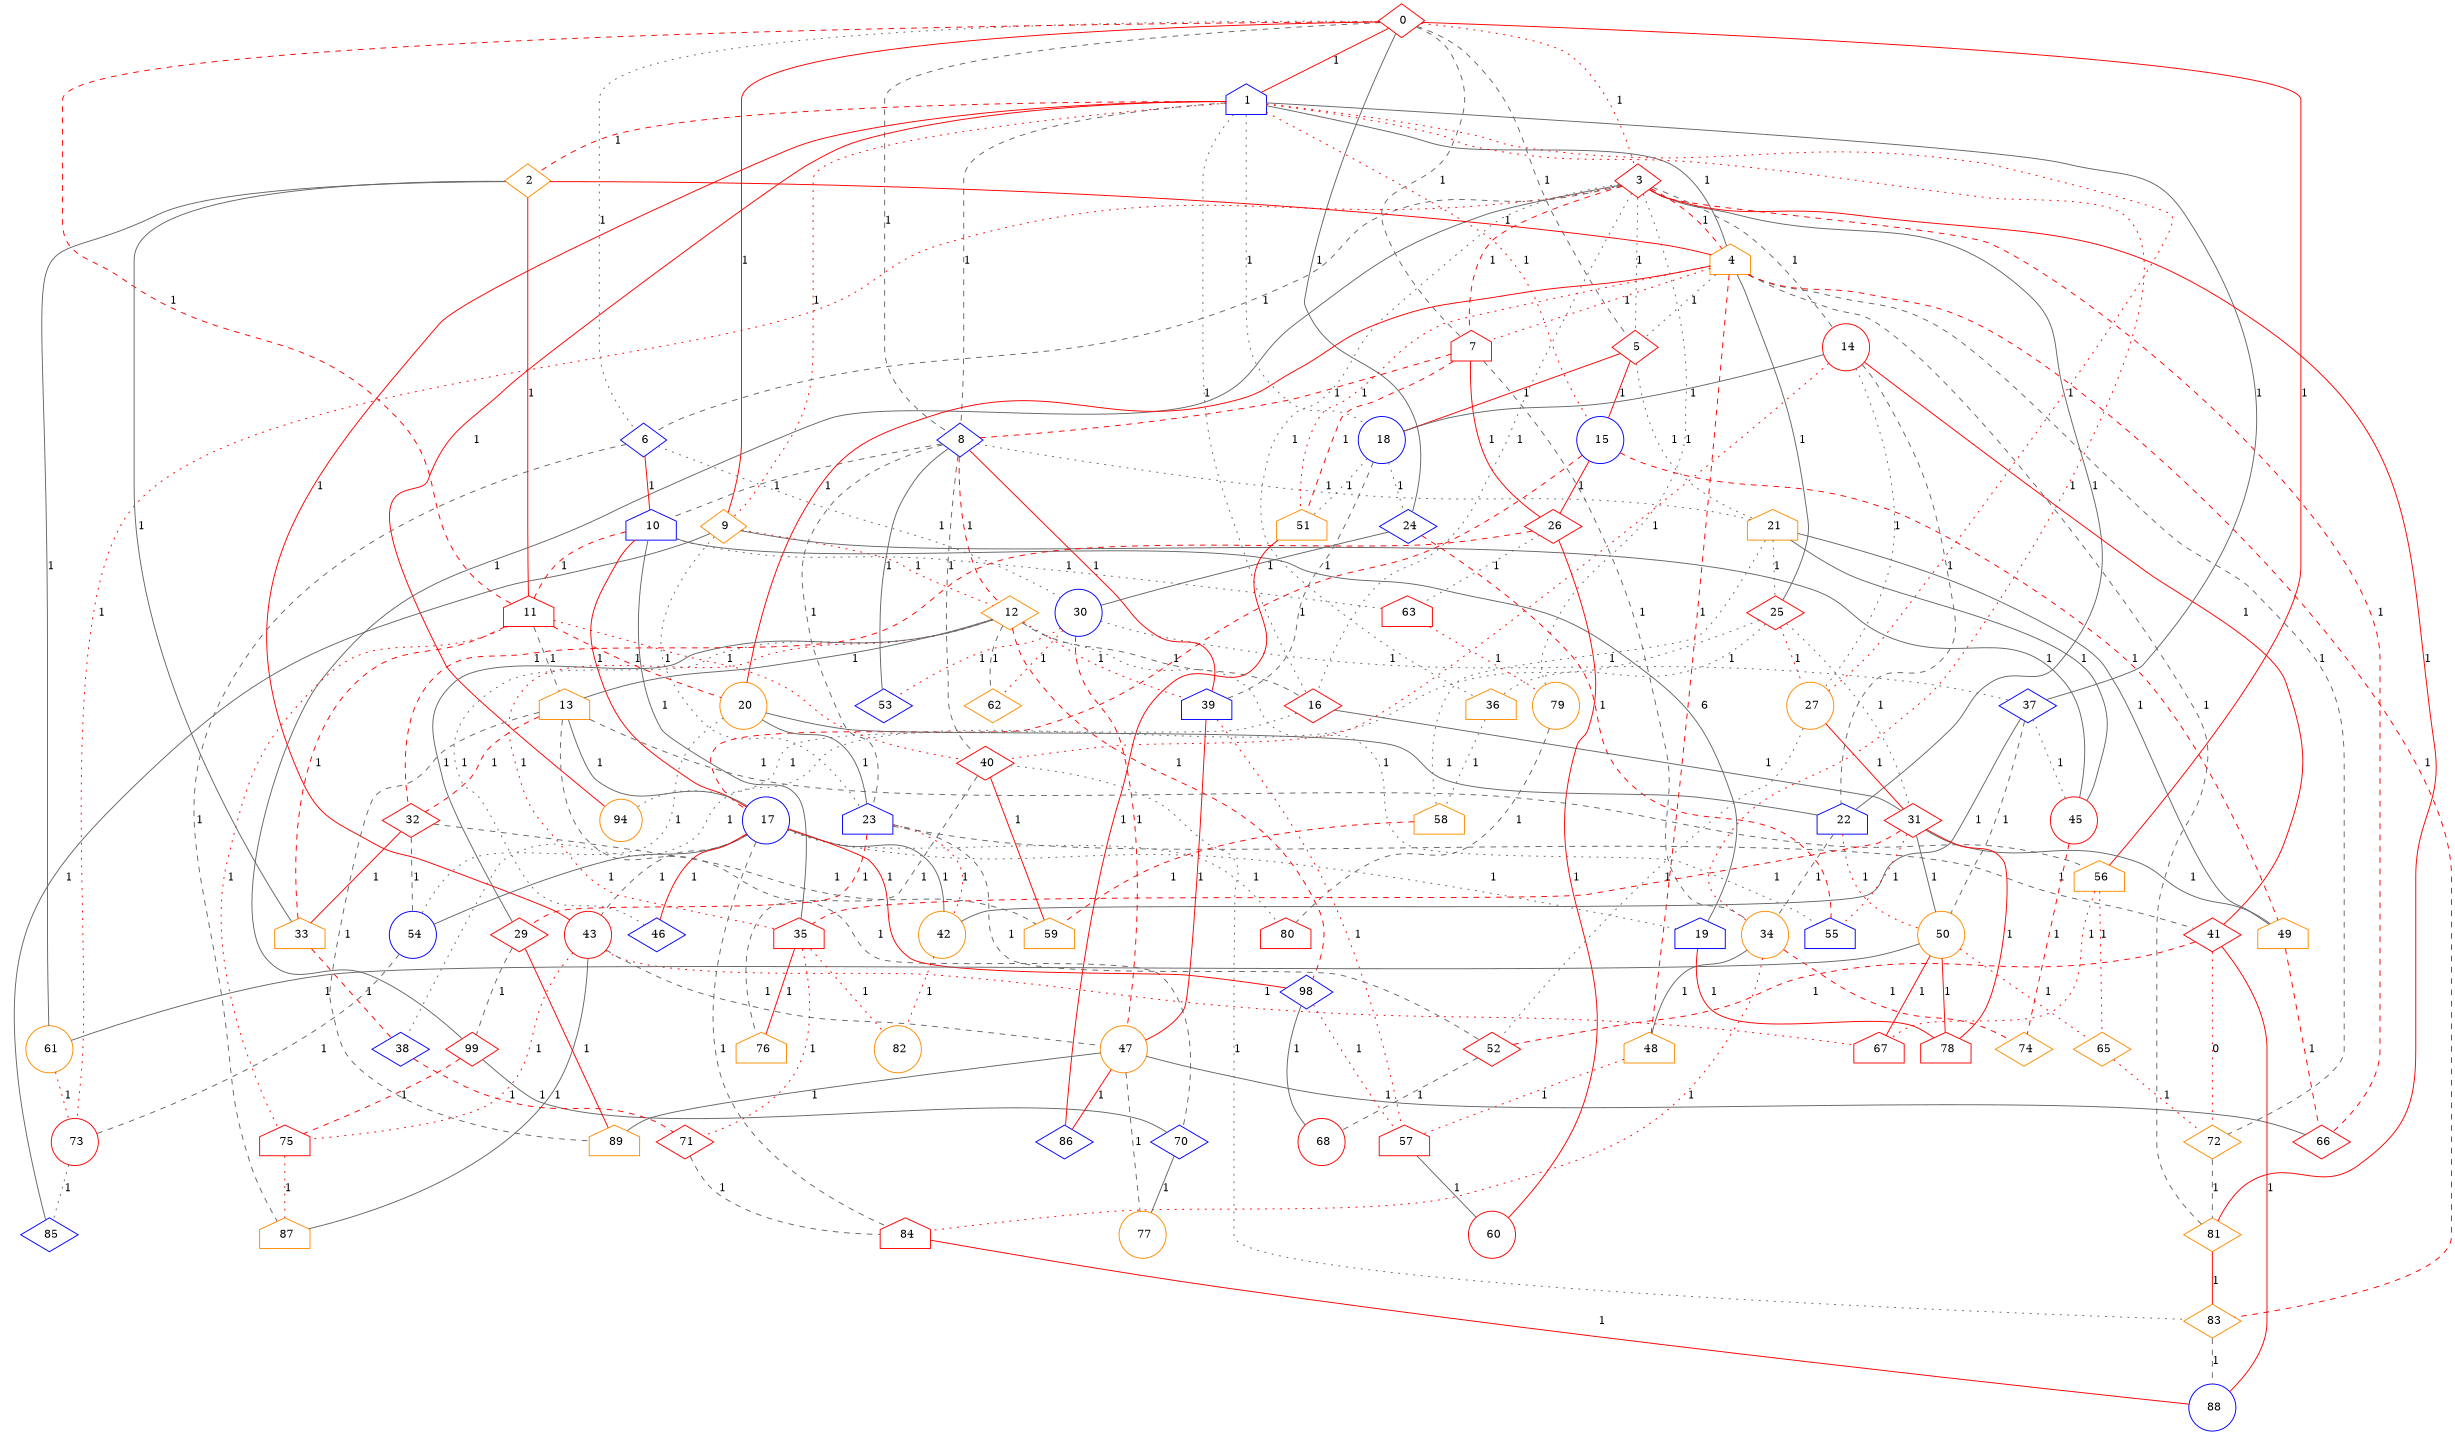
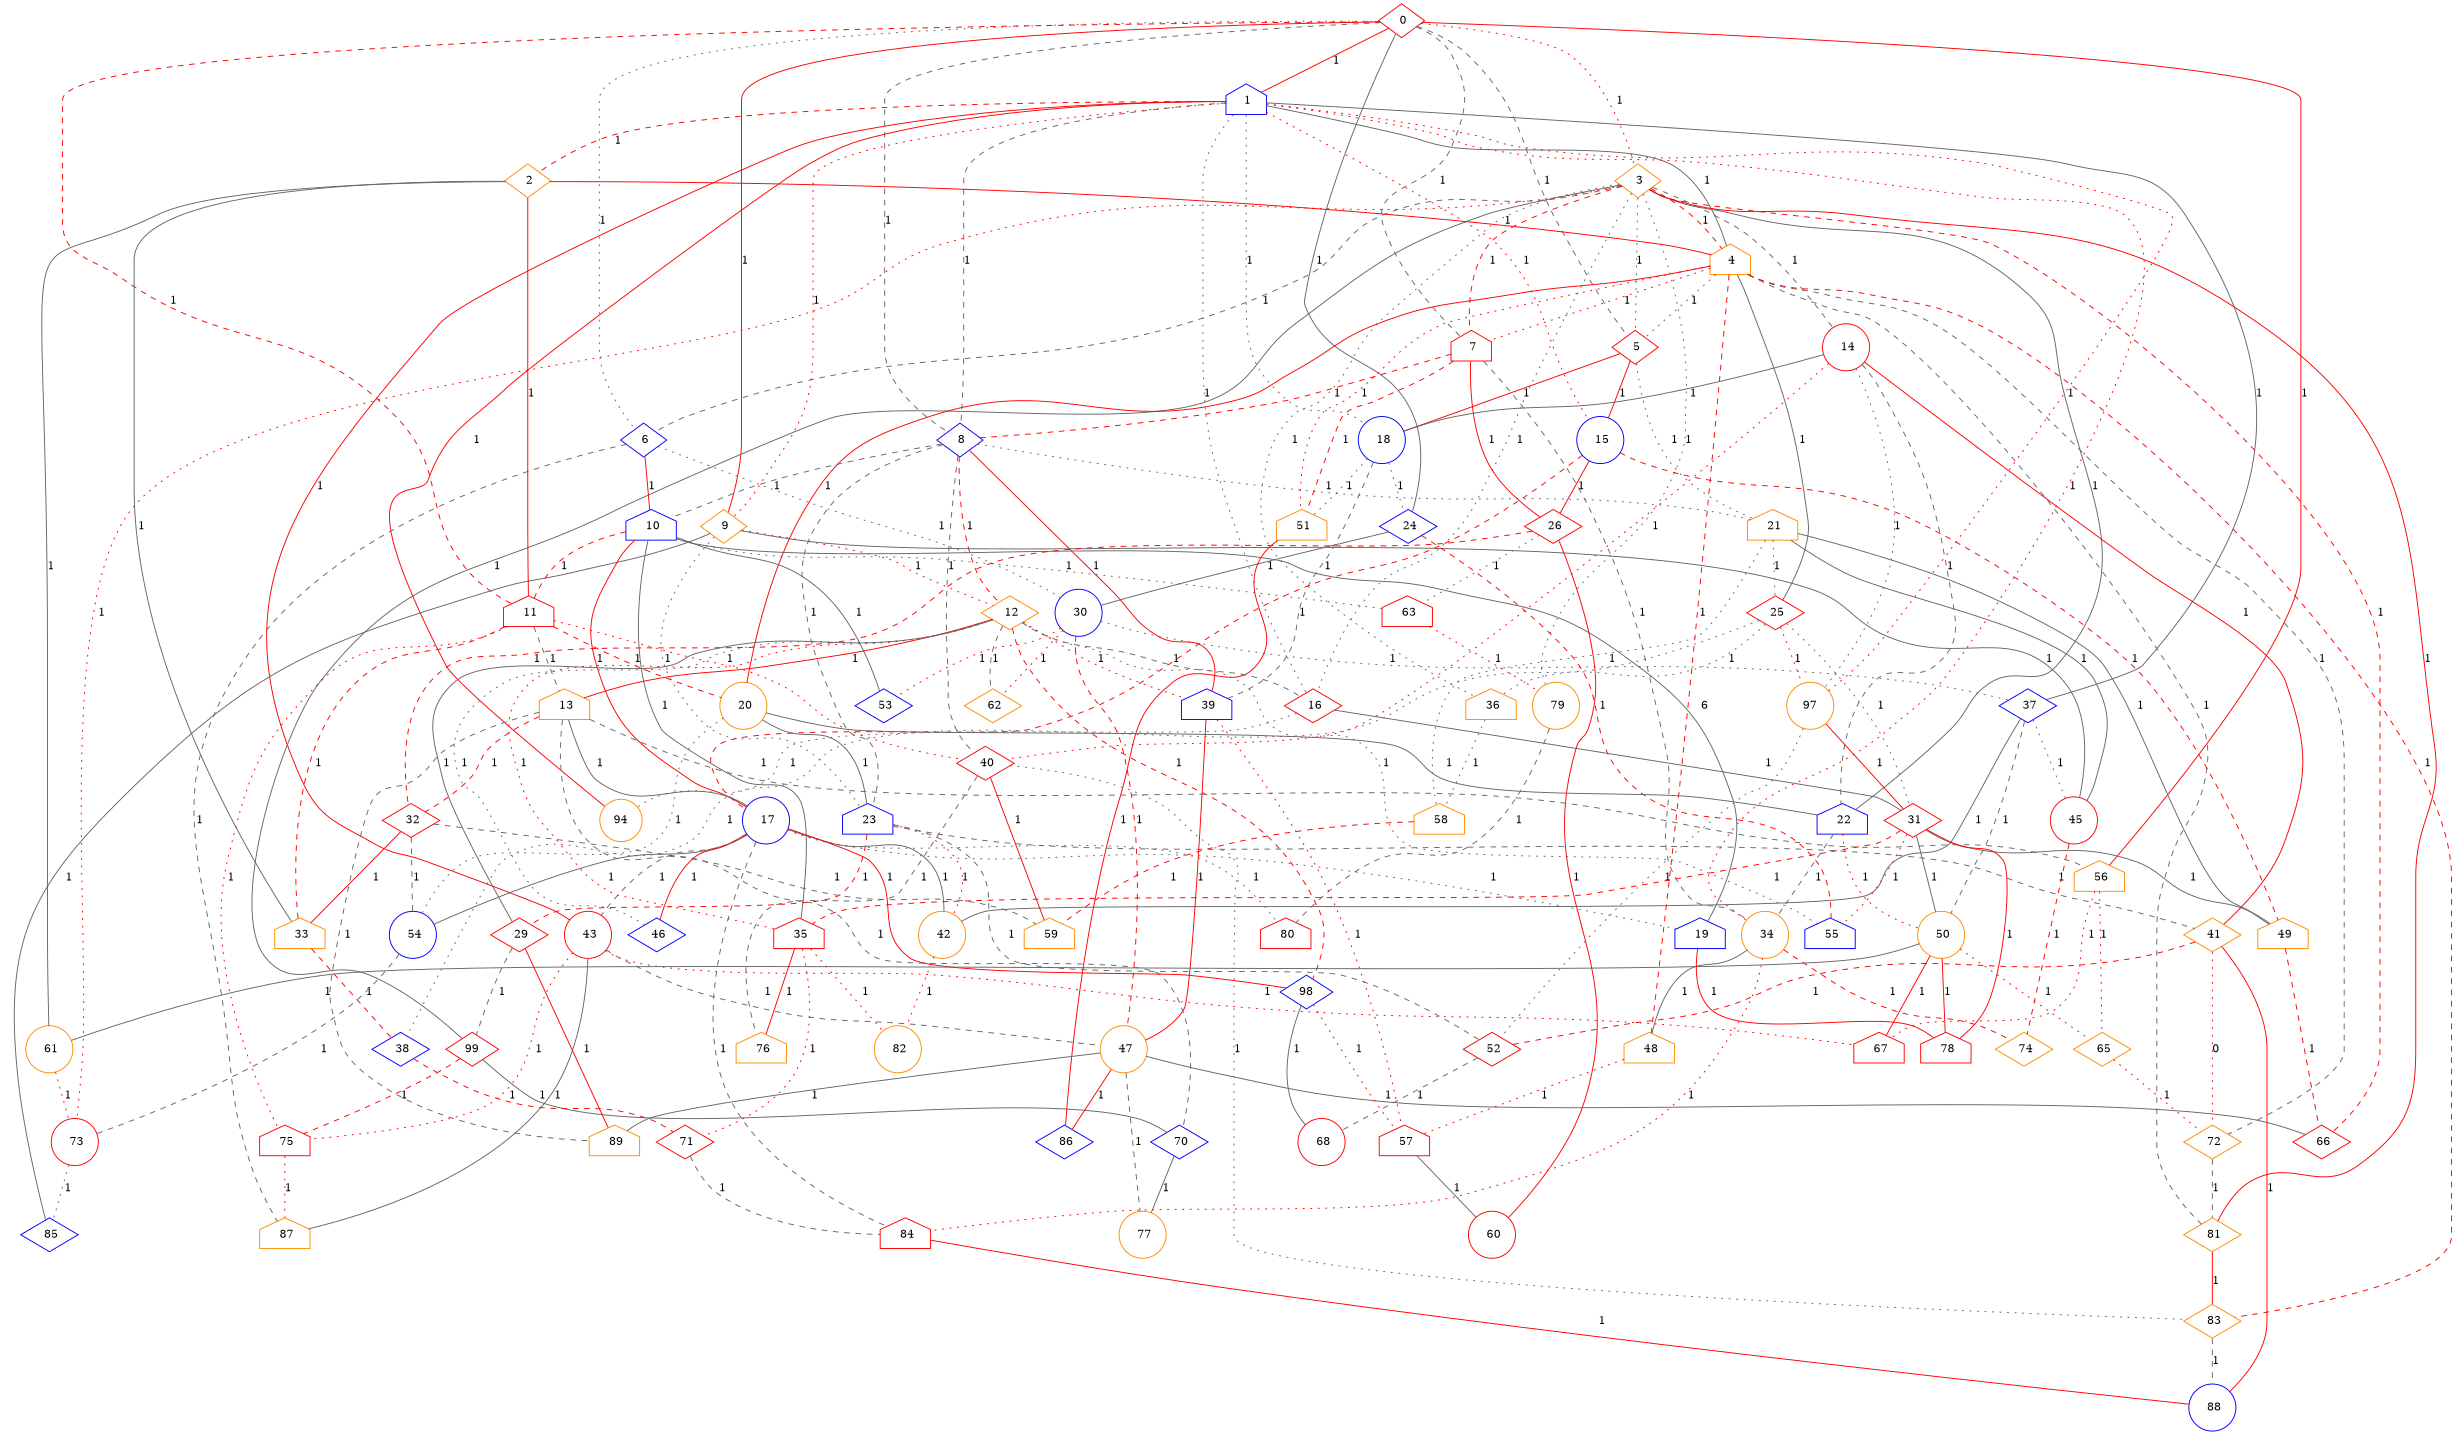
(1638, 181) -> (1638, 181)
(885, 565) -> (811, 583)
(789, 663) -> (789, 663)
(1810, 706) -> (1810, 706)
(2212, 935) -> (2212, 935)
